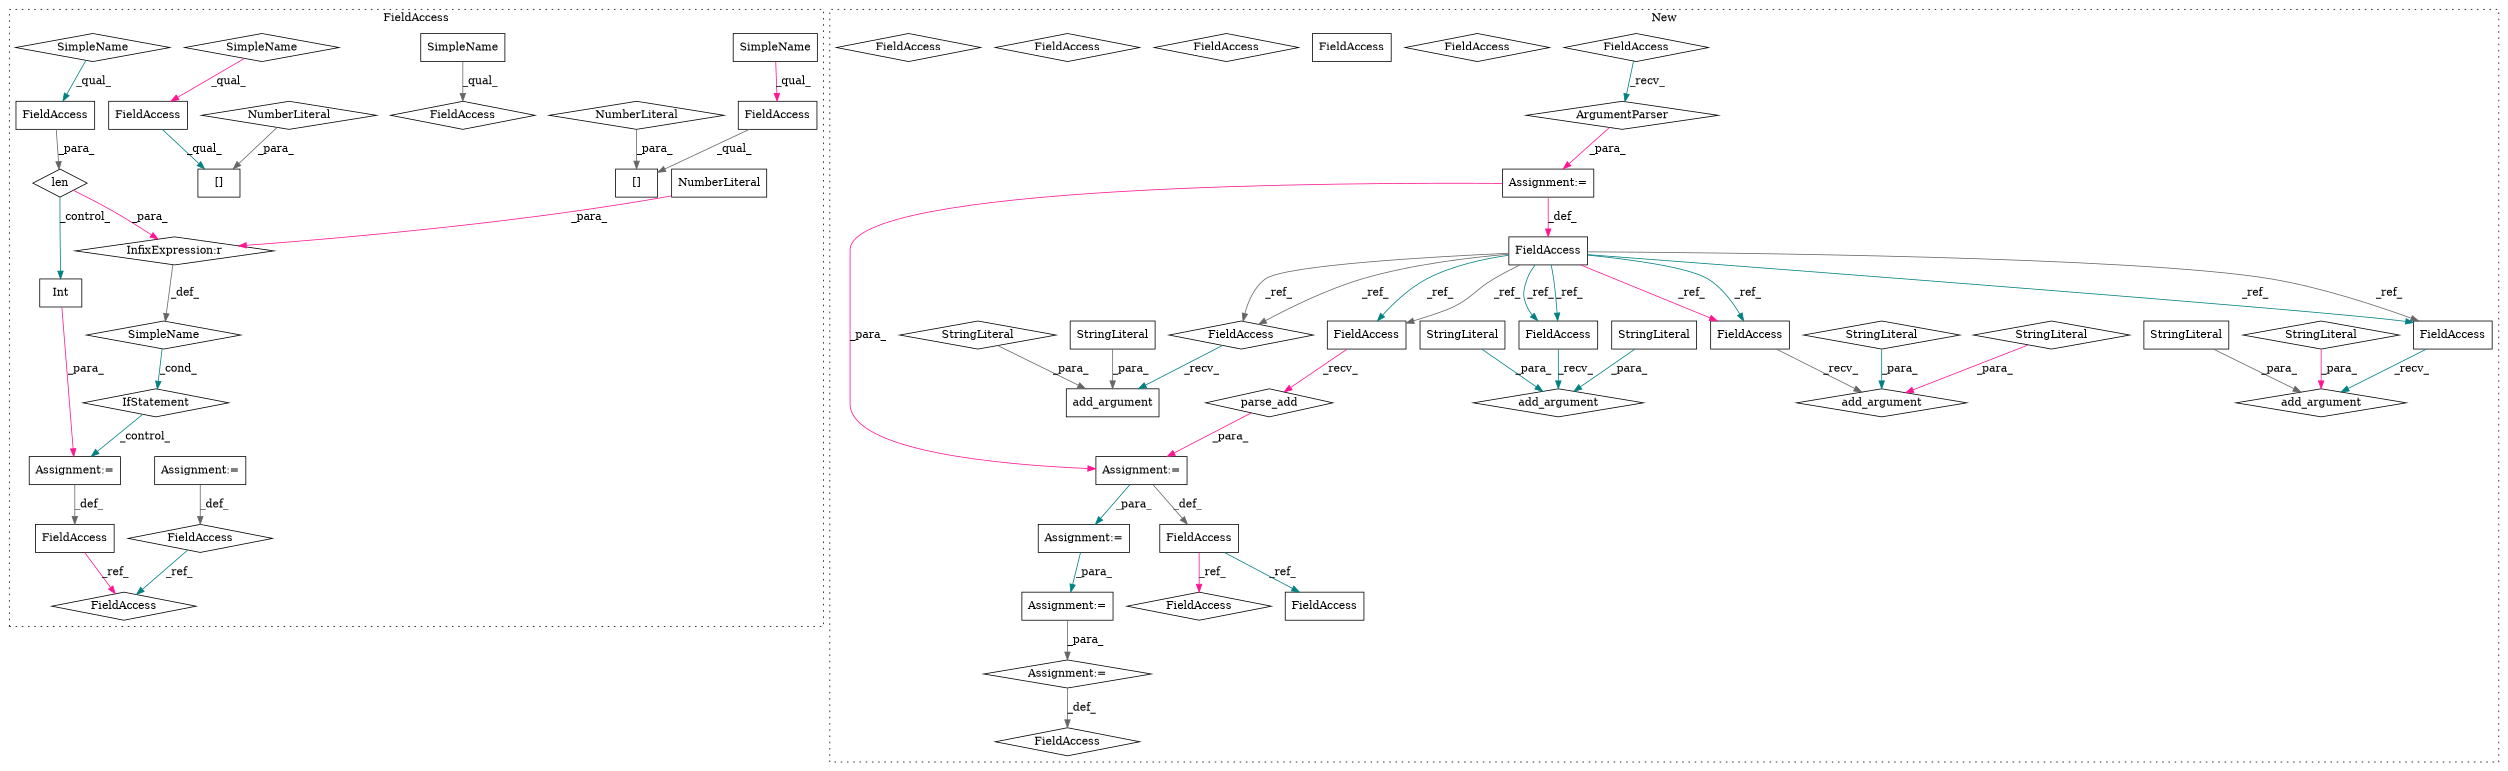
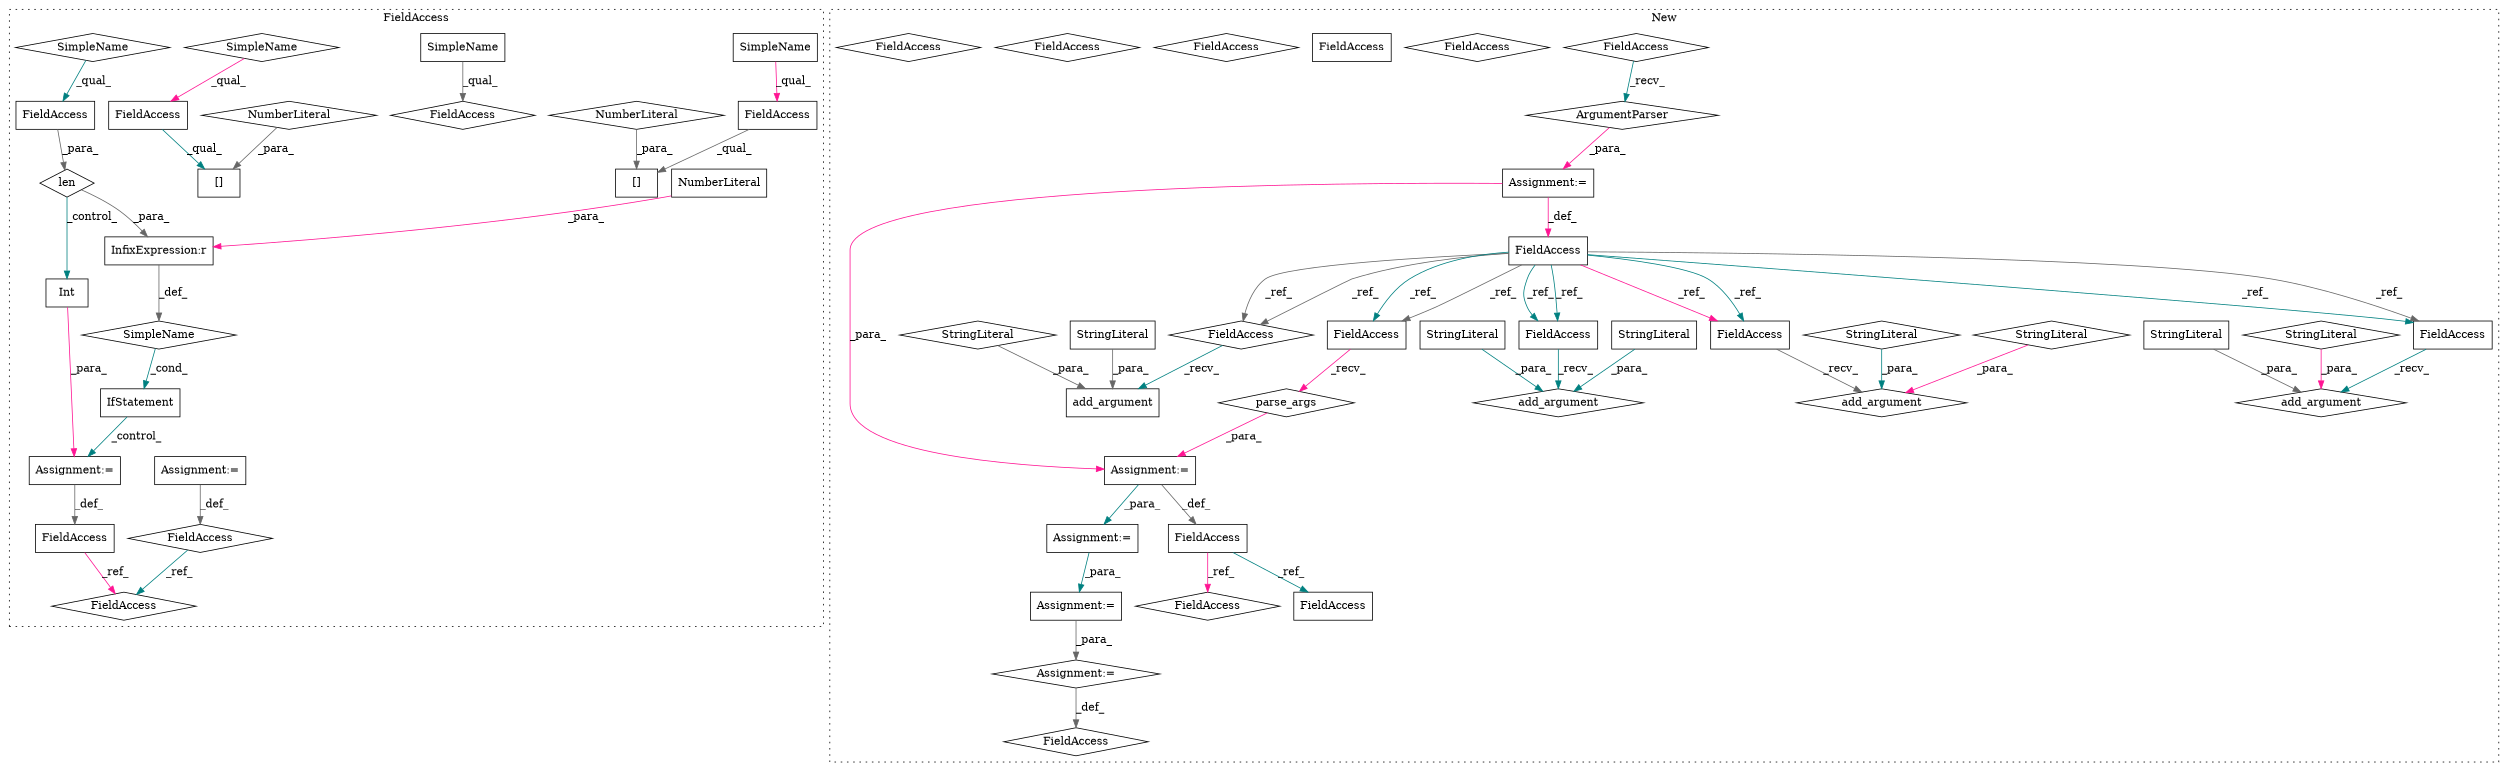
(113, 211) -> (114, 207)
(175, 251) -> (159, 251)
(156, 403) -> (140, 403)
(1269, 403) -> (1286, 403)
